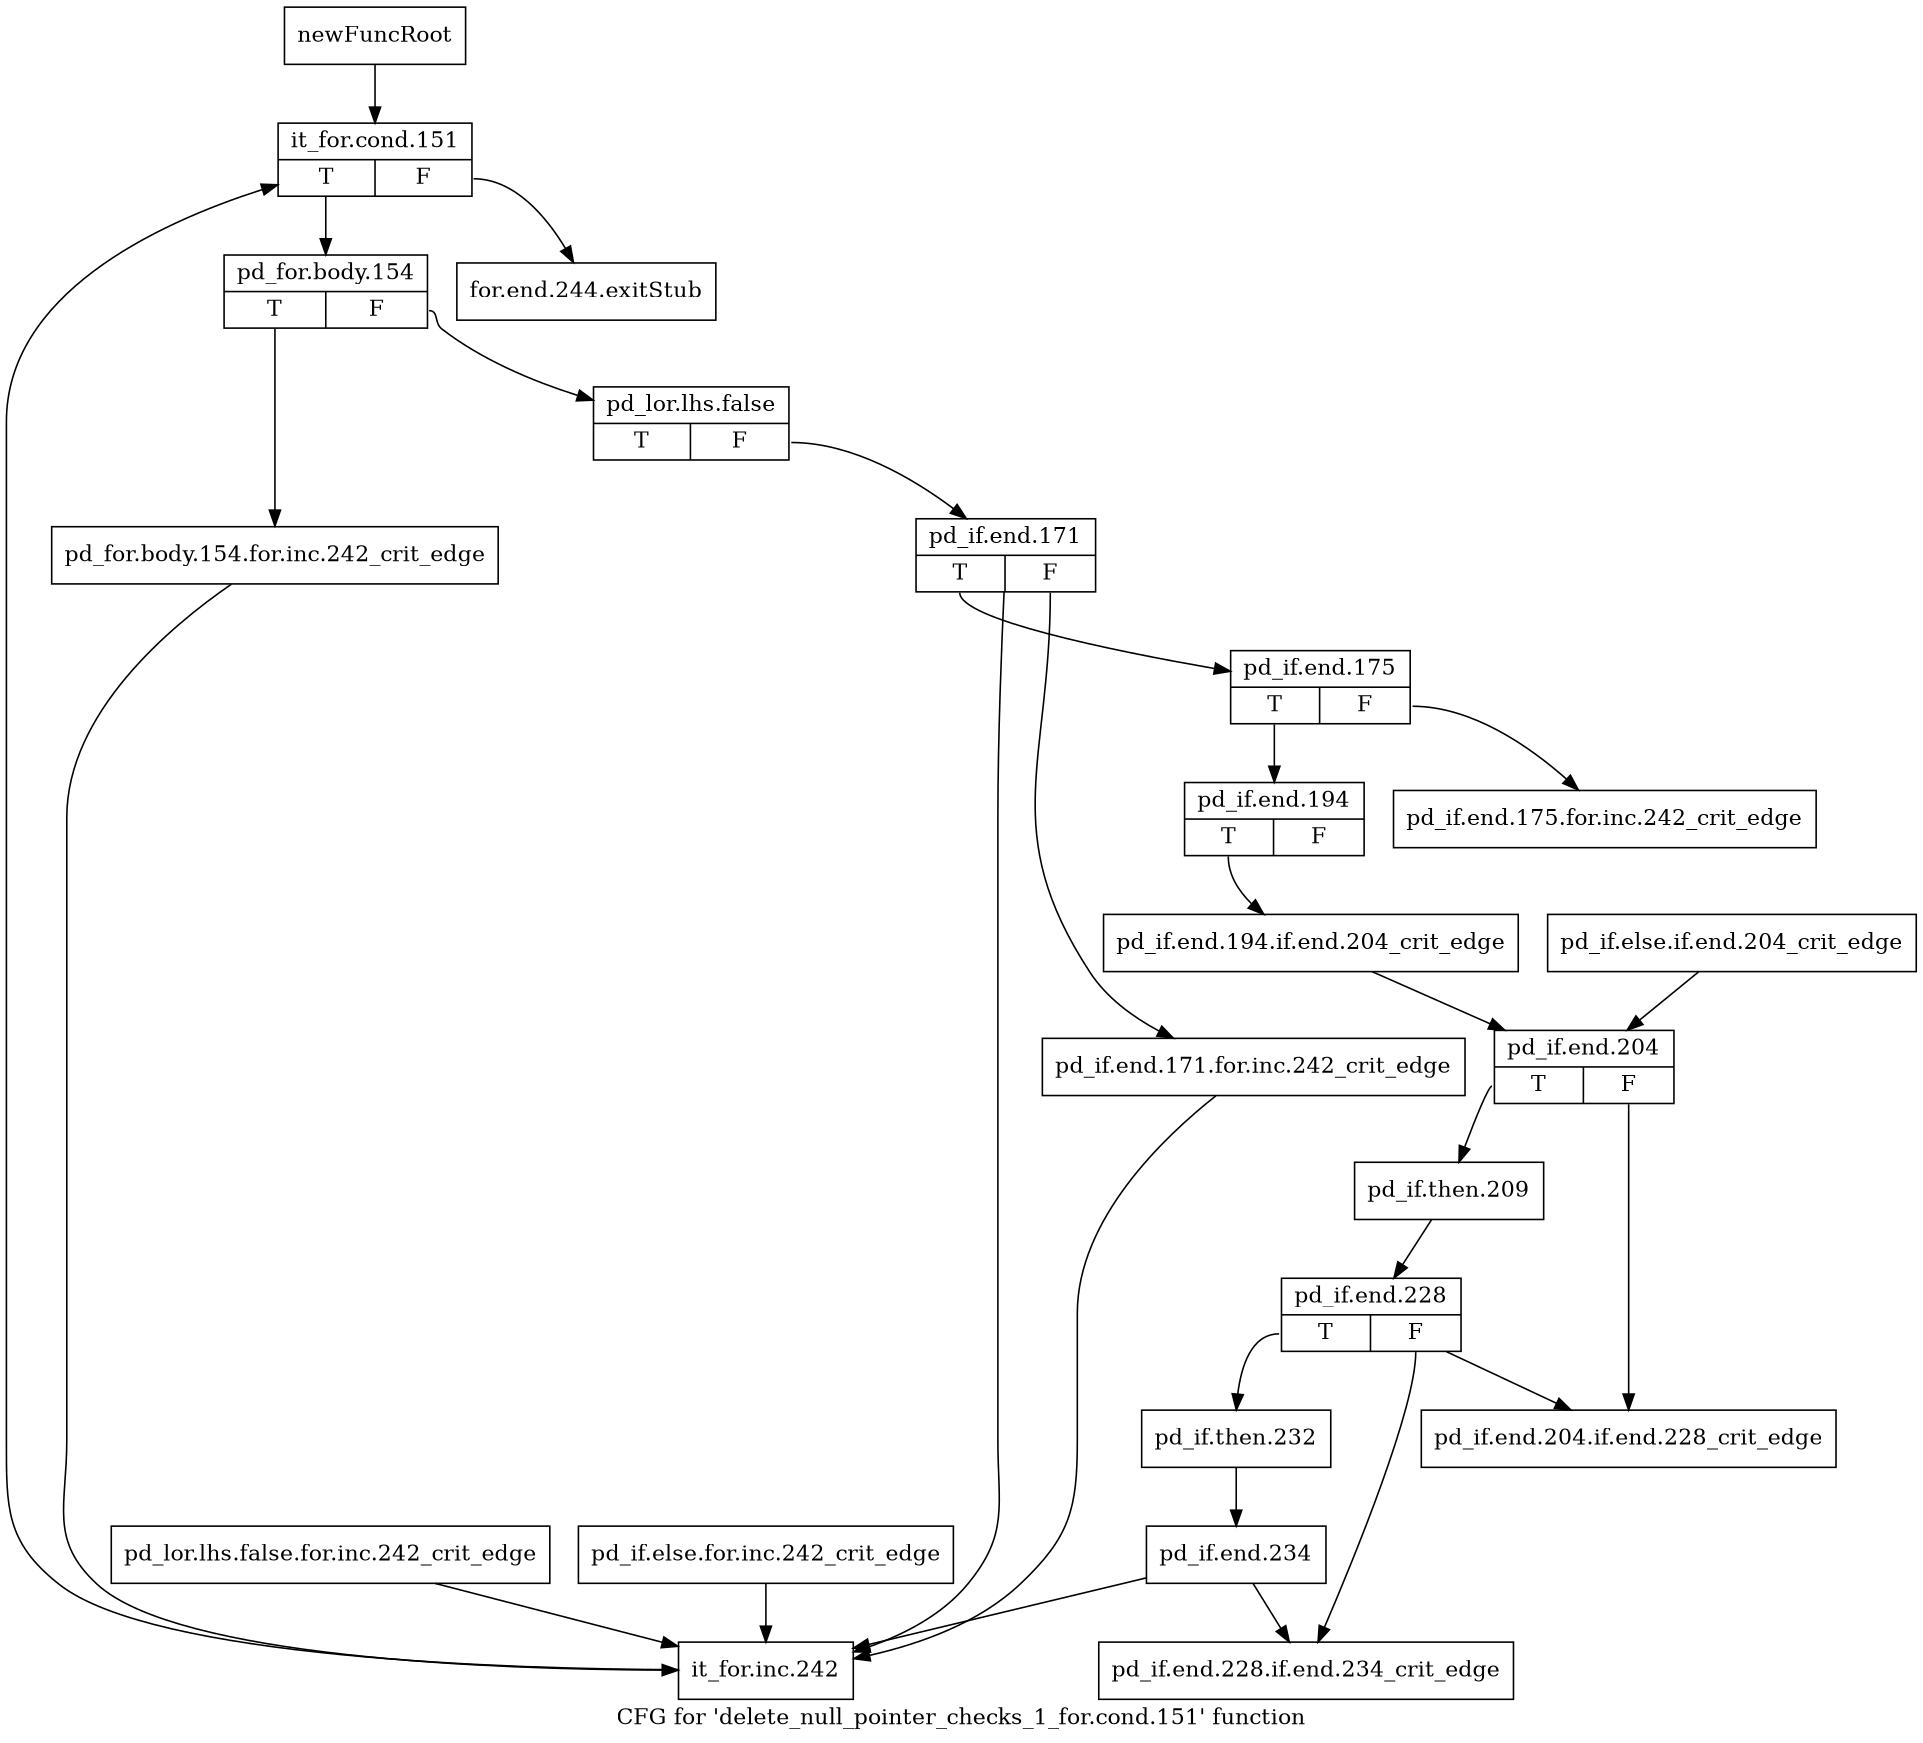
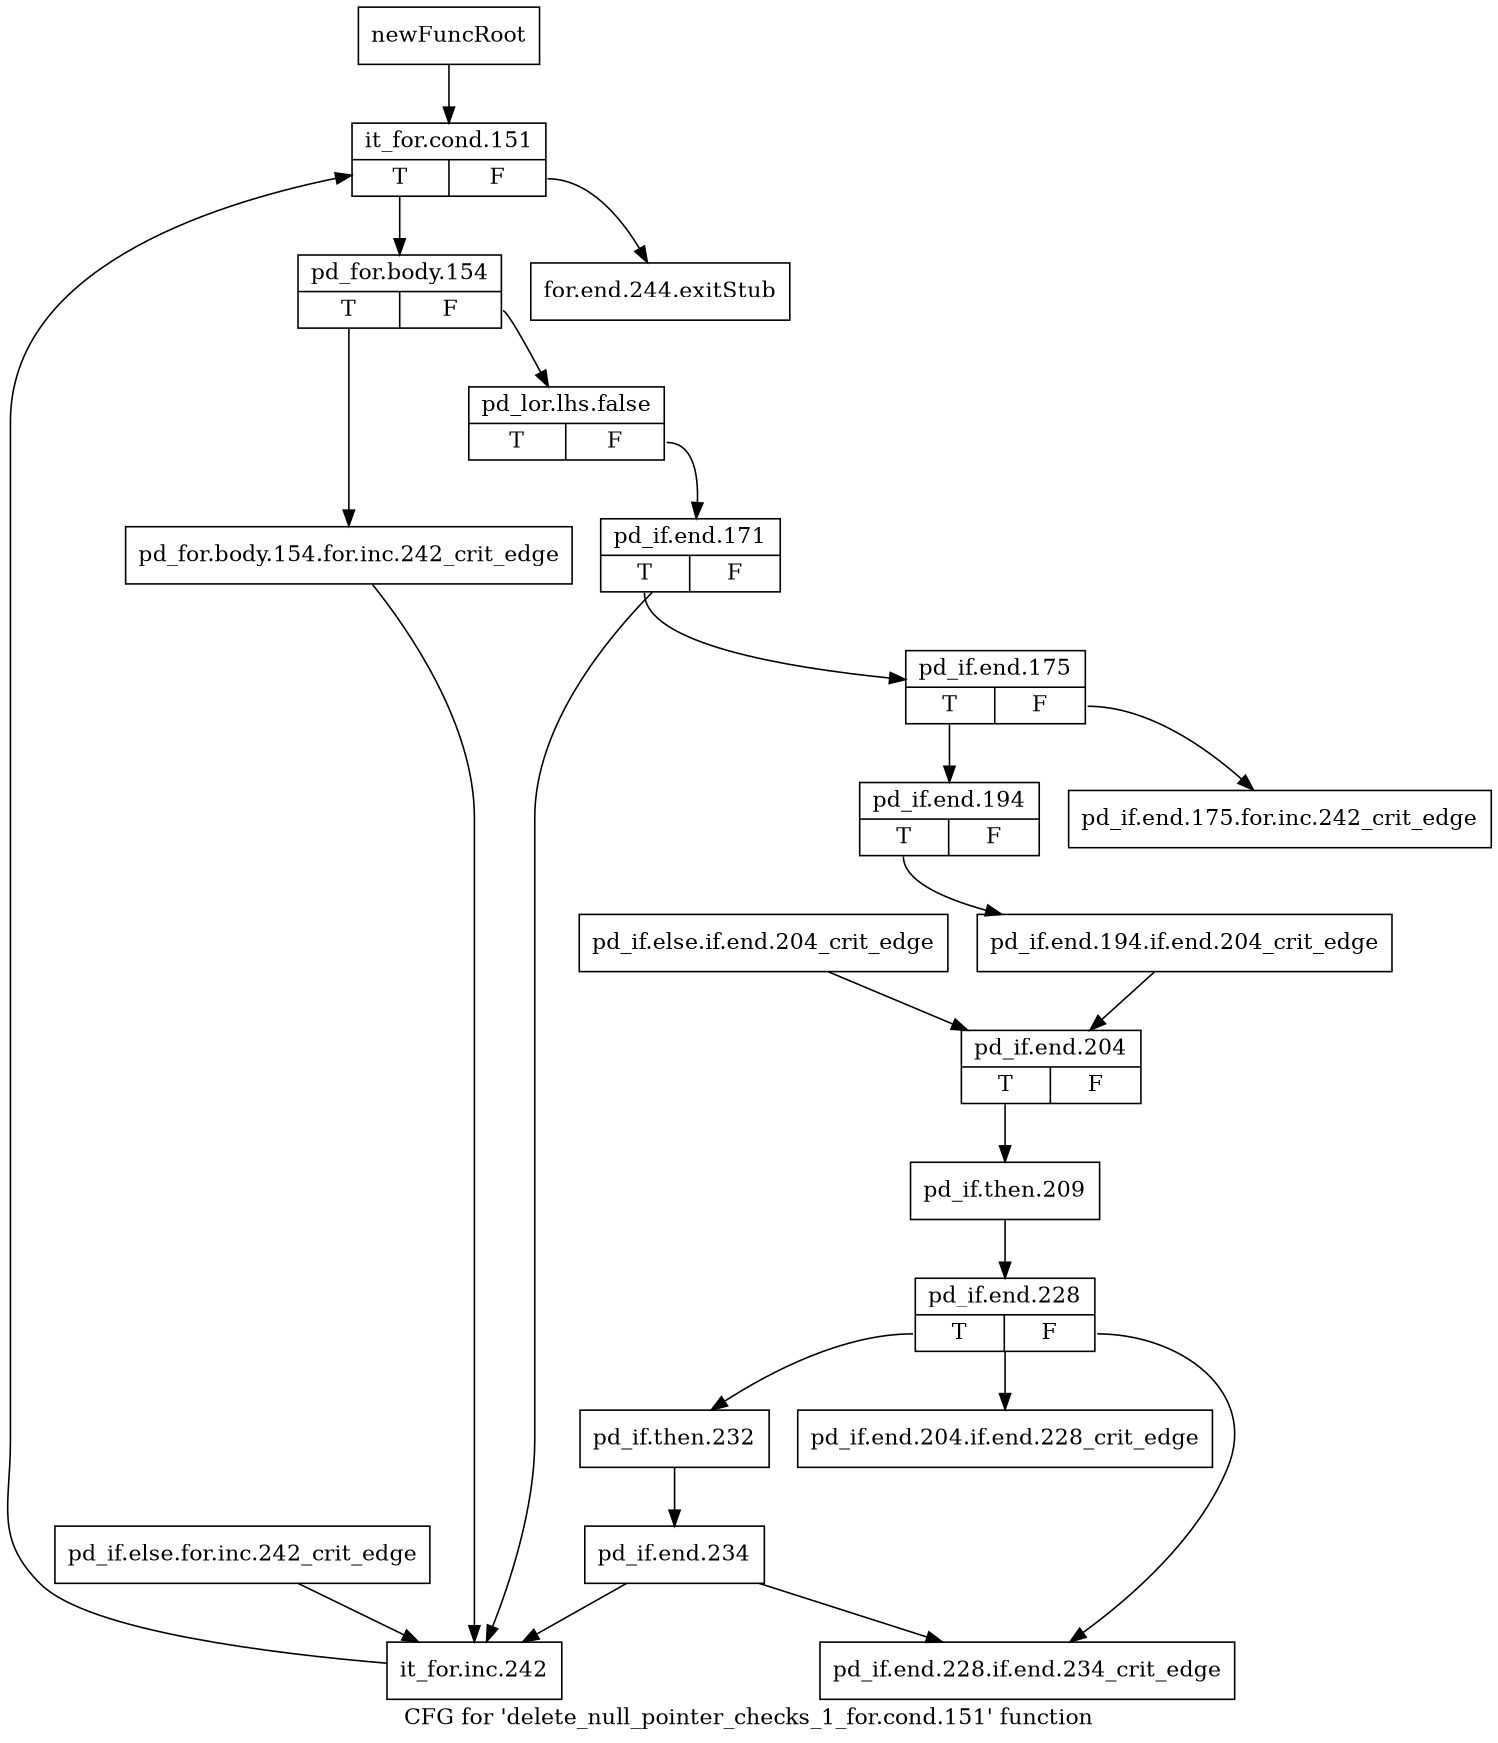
(1254, 1067) -> none
(1629, 1249) -> none
(331, 1555) -> none
